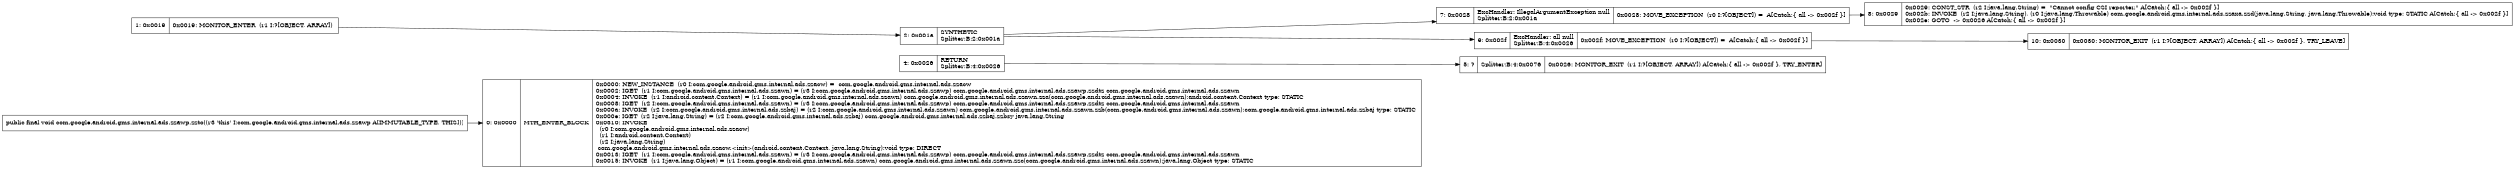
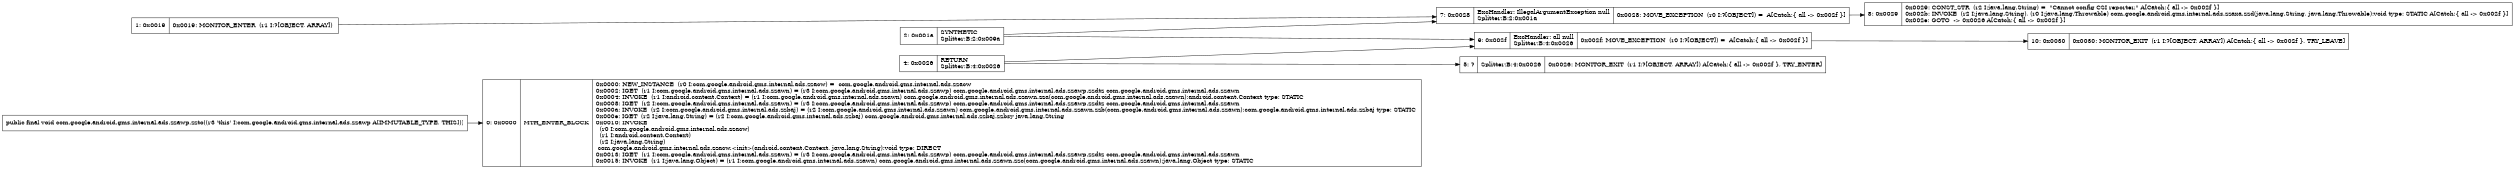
(617, 31) -> (885, 21)
(970, 39) -> (970, 39)
none -> (1237, 54)
(1511, 65) -> (1511, 65)
(624, 123) -> (624, 123)
